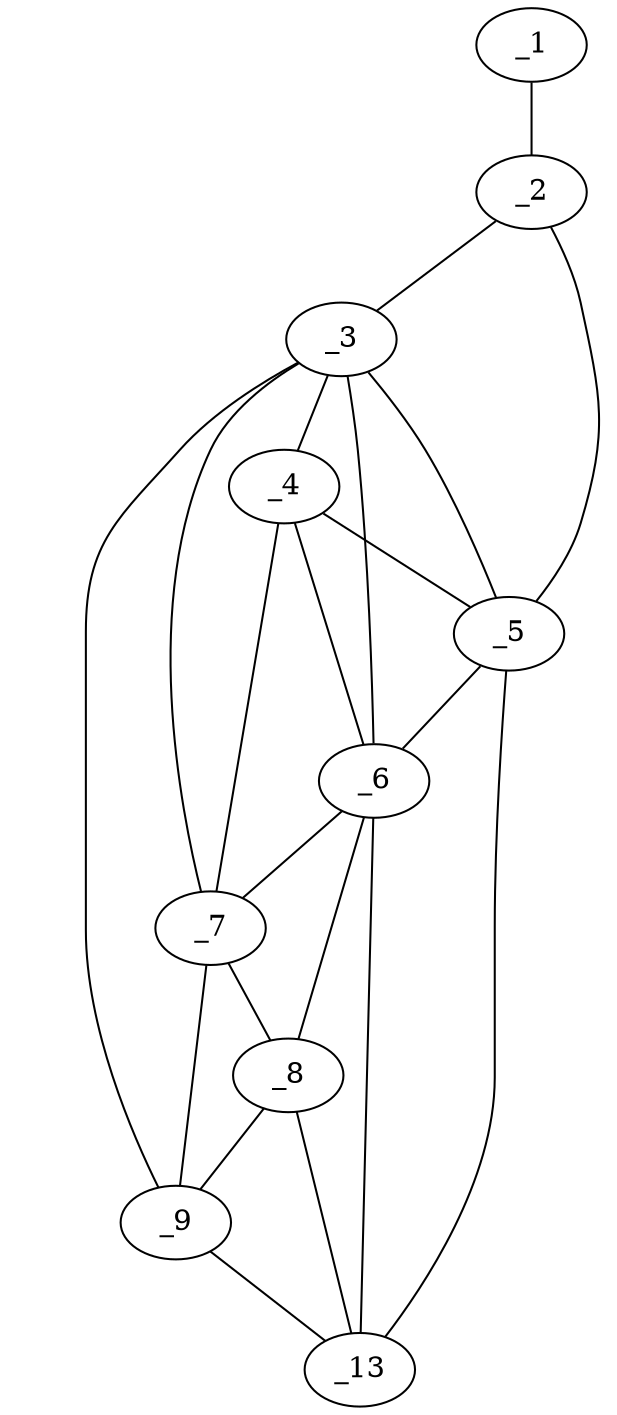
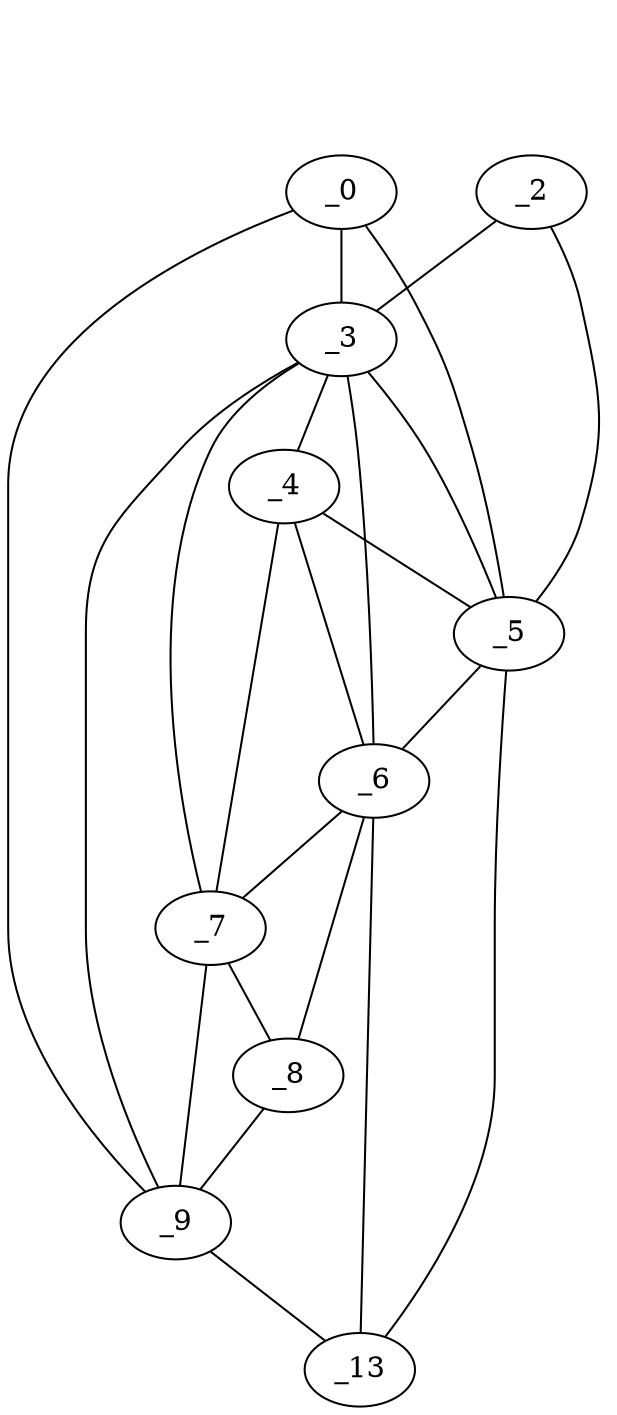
(532, 45) -> none
none -> (341, 192)
(324, 1223) -> none
